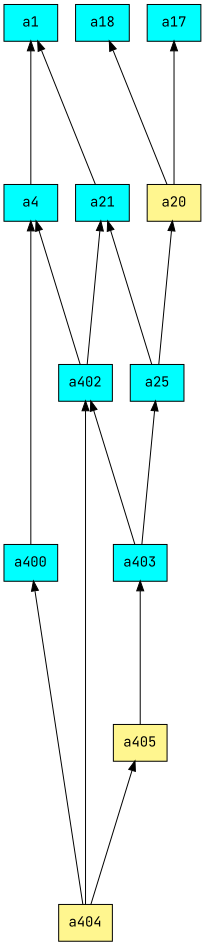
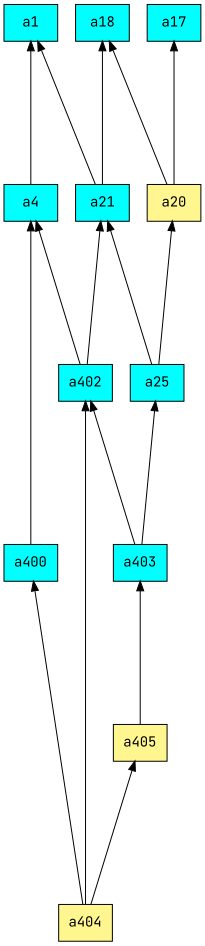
none -> (102, 118)
